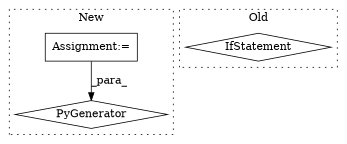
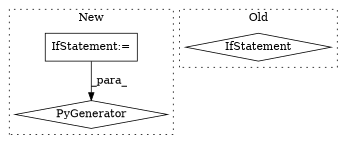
(91, 47) -> (91, 47)
